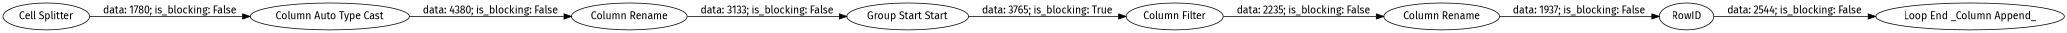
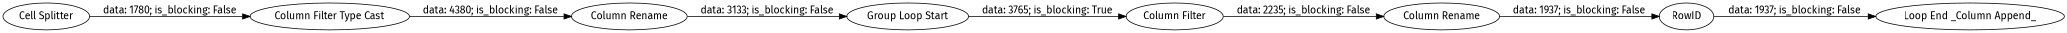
(1795, 11) -> (1795, 11)
(330, 16) -> (330, 16)
(908, 16) -> (908, 16)
